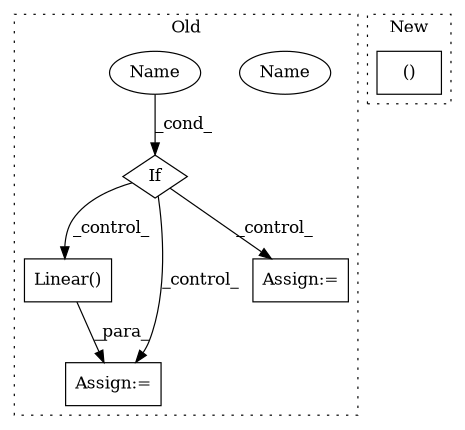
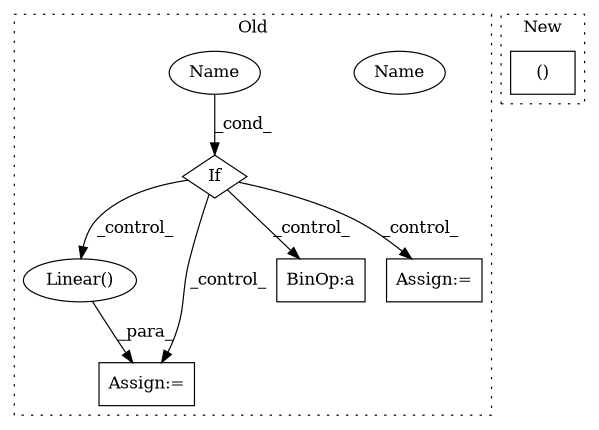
(68, 280) -> (80, 280)
none -> (321, 280)
